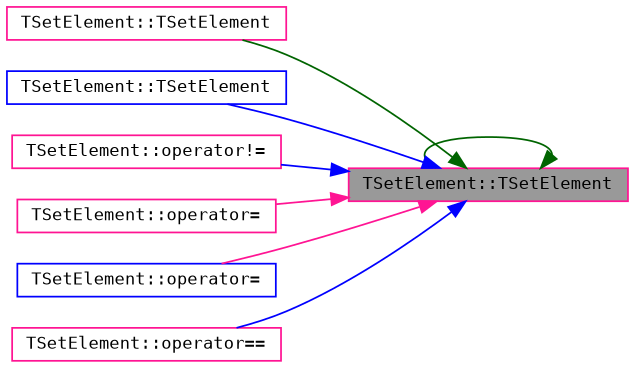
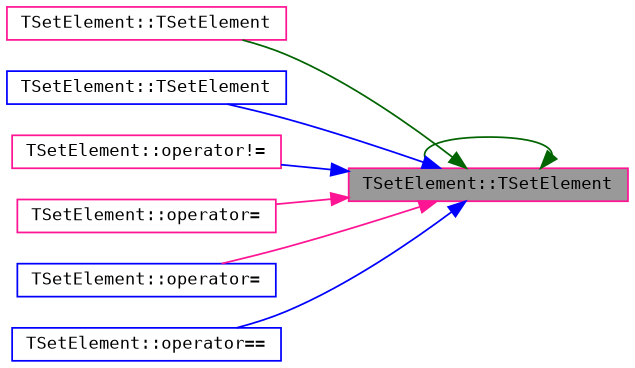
(147, 344) -> (147, 344)
